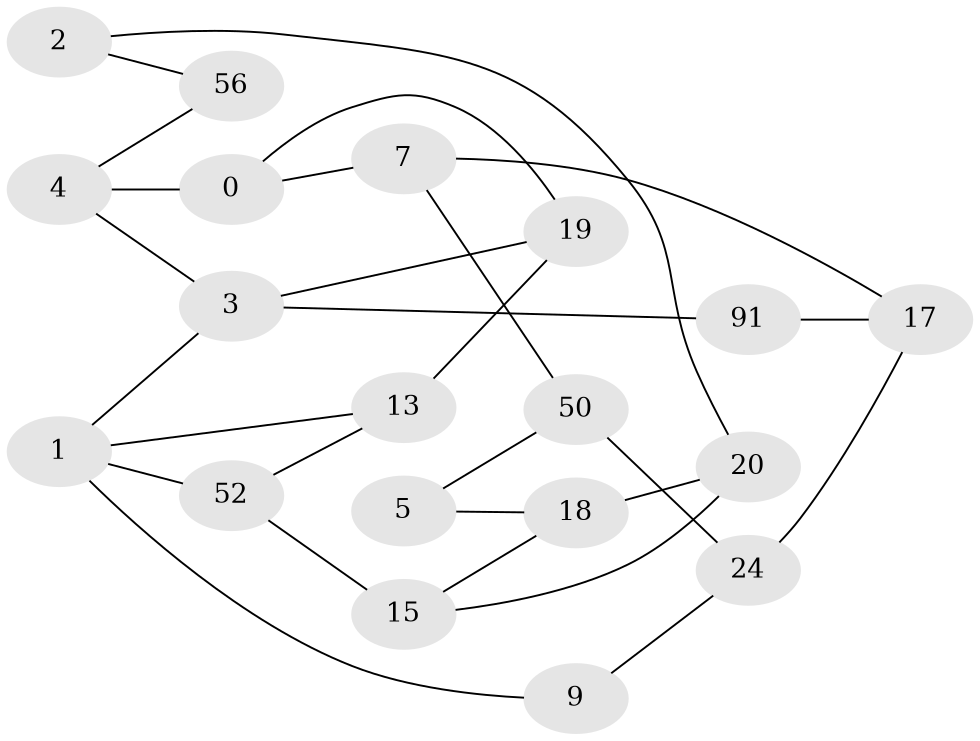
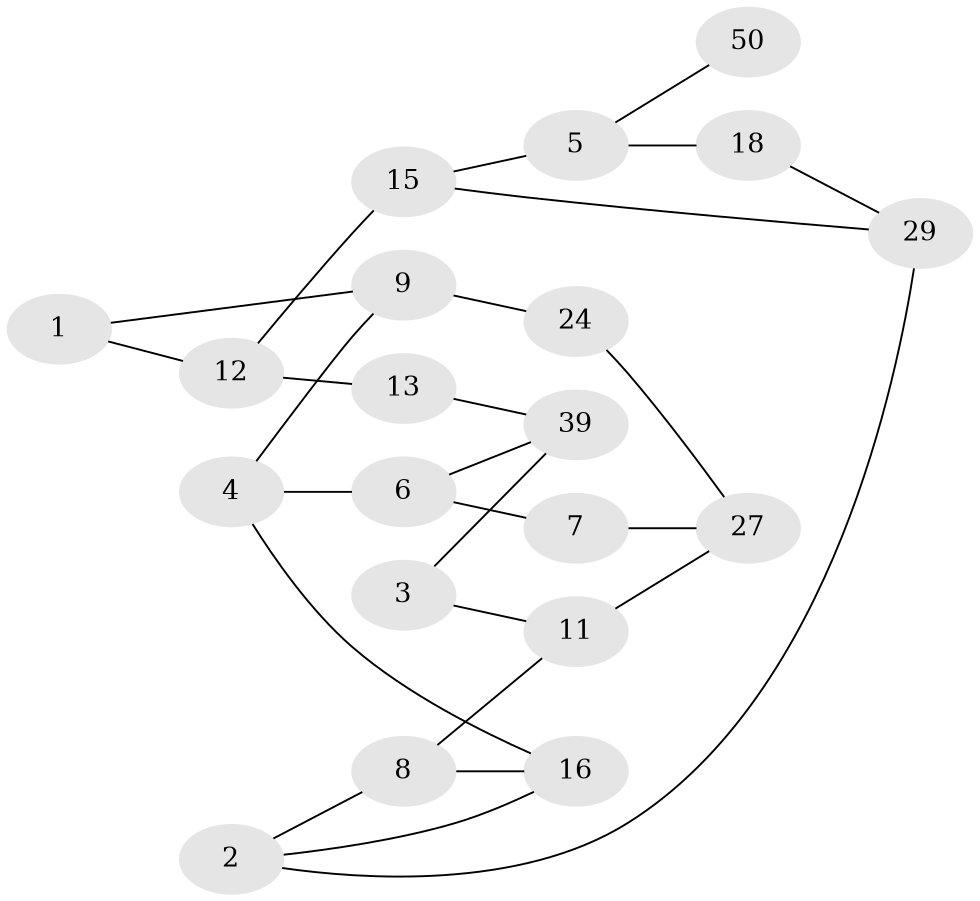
(232, 86) -> (576, 771)
(232, 189) -> (404, 492)
(576, 232) -> (576, 425)
(145, 248) -> (307, 394)
(490, 284) -> none
(748, 320) -> (576, 632)
(921, 320) -> (748, 528)
(145, 379) -> none
(232, 430) -> none
(748, 467) -> (921, 233)
(651, 480) -> none
(232, 496) -> (232, 373)
(490, 564) -> (490, 164)
none -> (404, 771)
